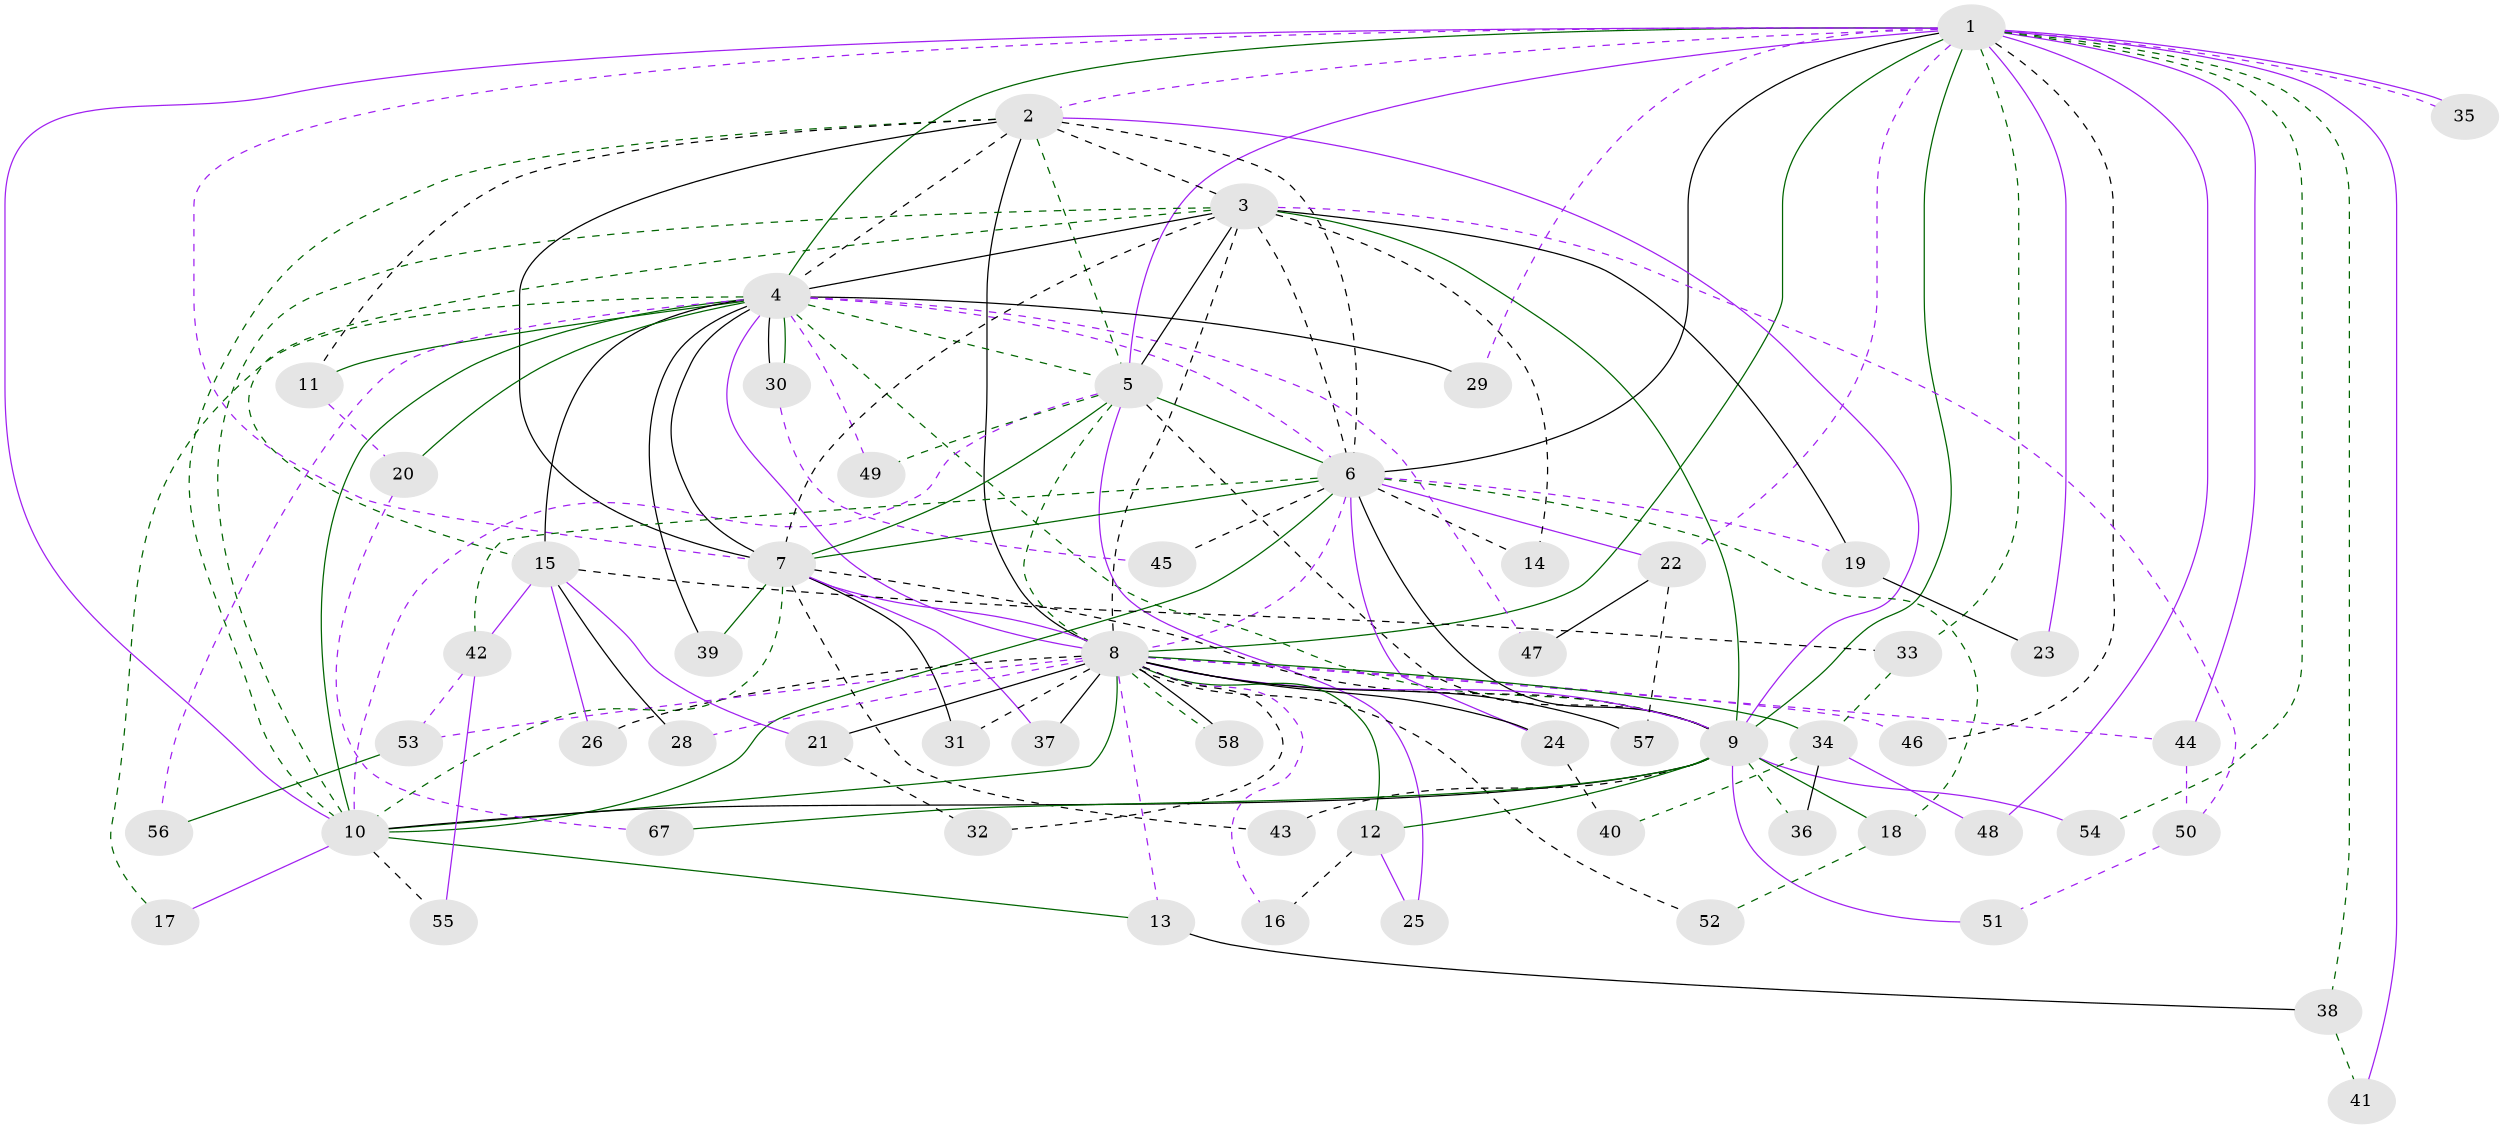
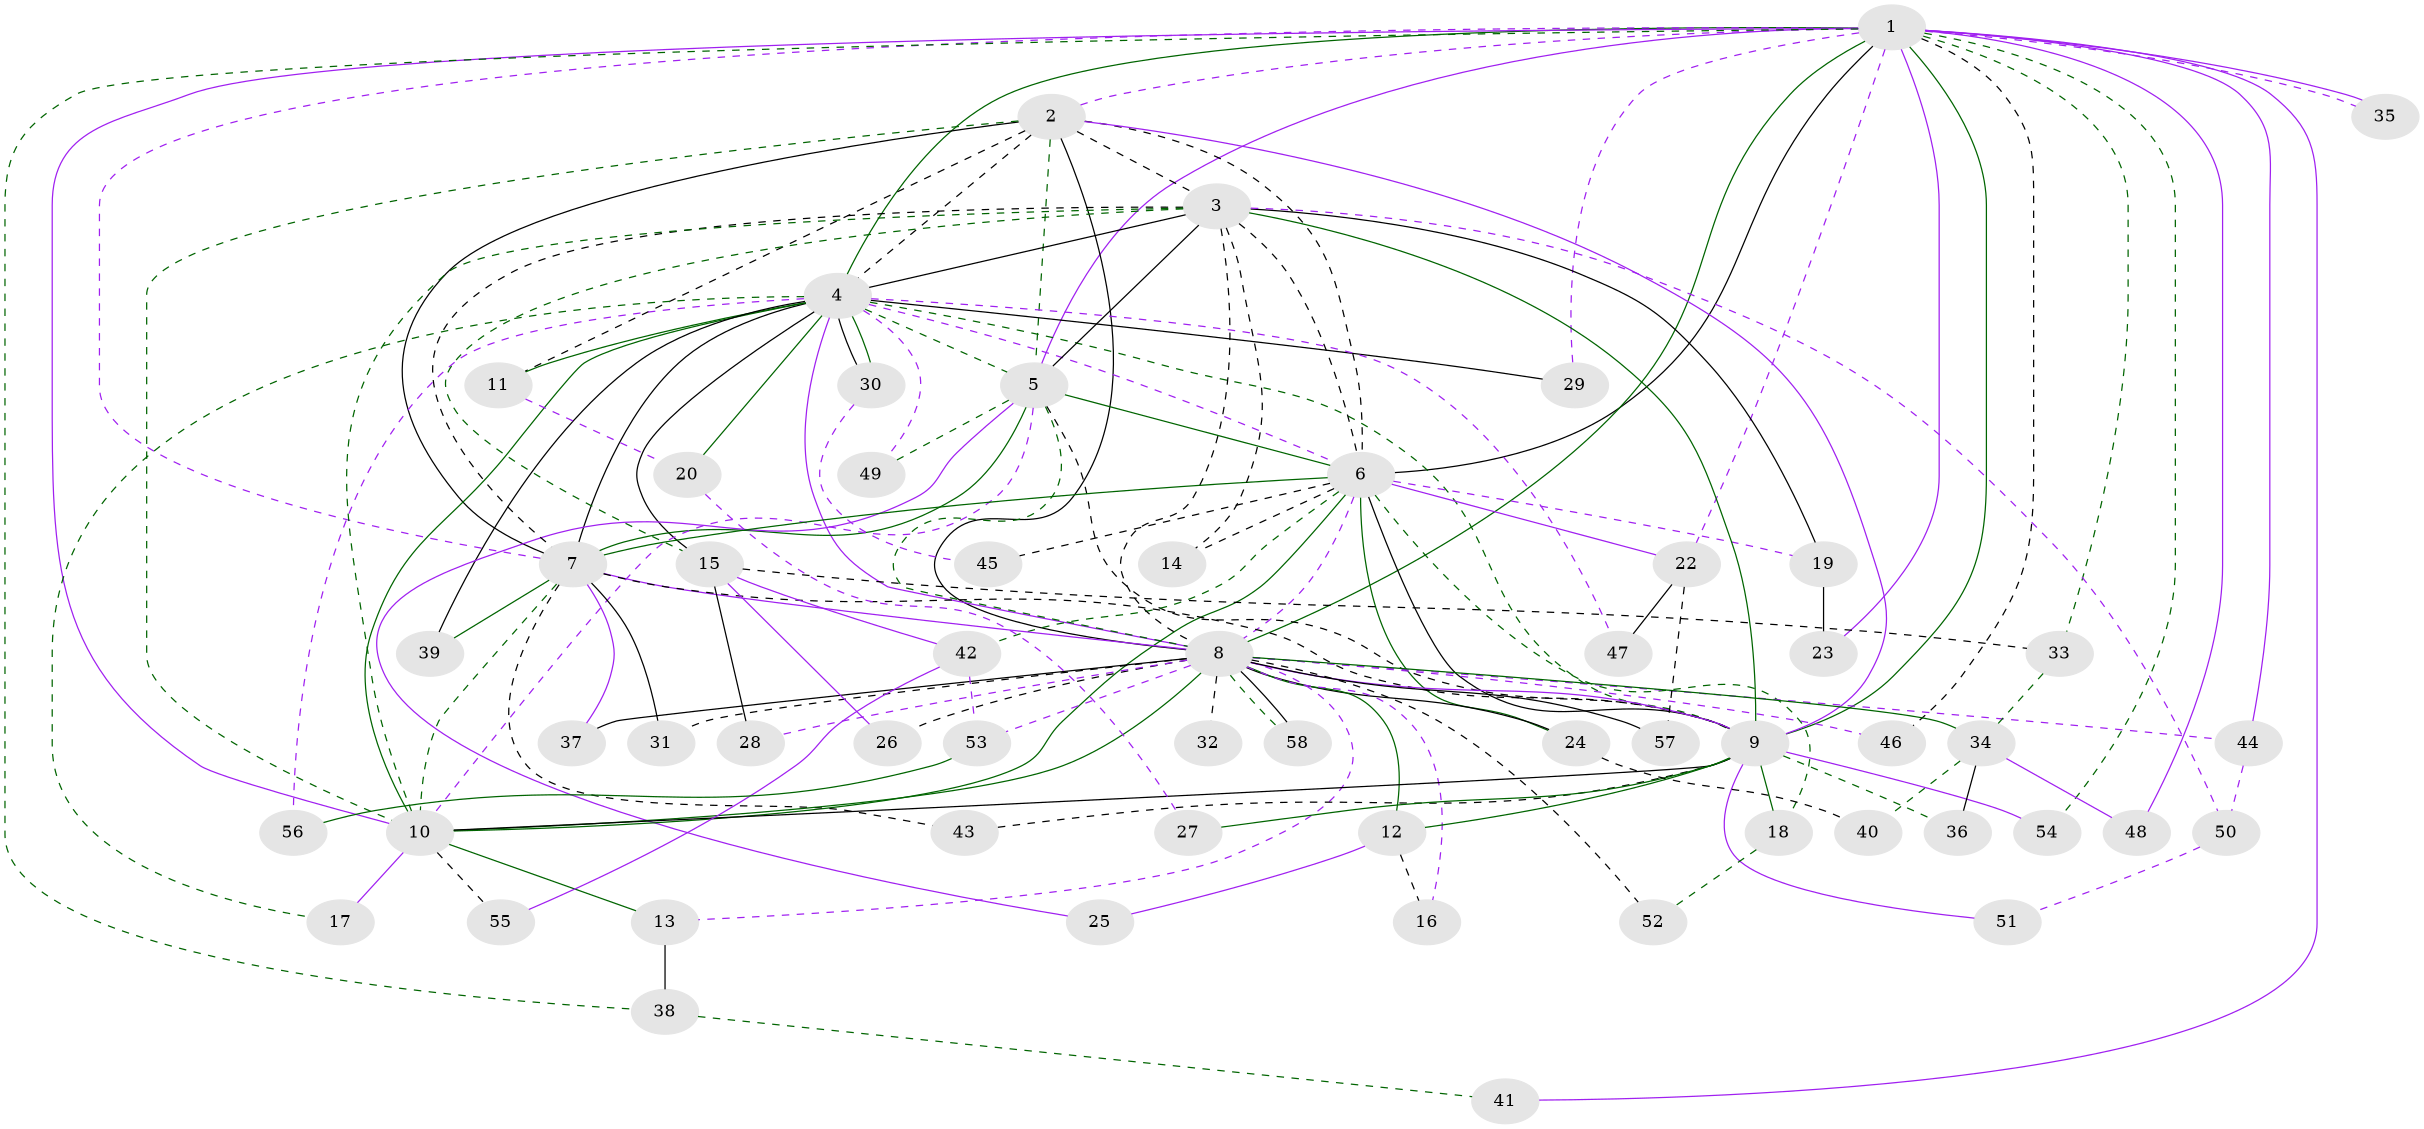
(1387, 655) -> (1396, 653)
(819, 743) -> none
(660, 833) -> (1188, 833)
